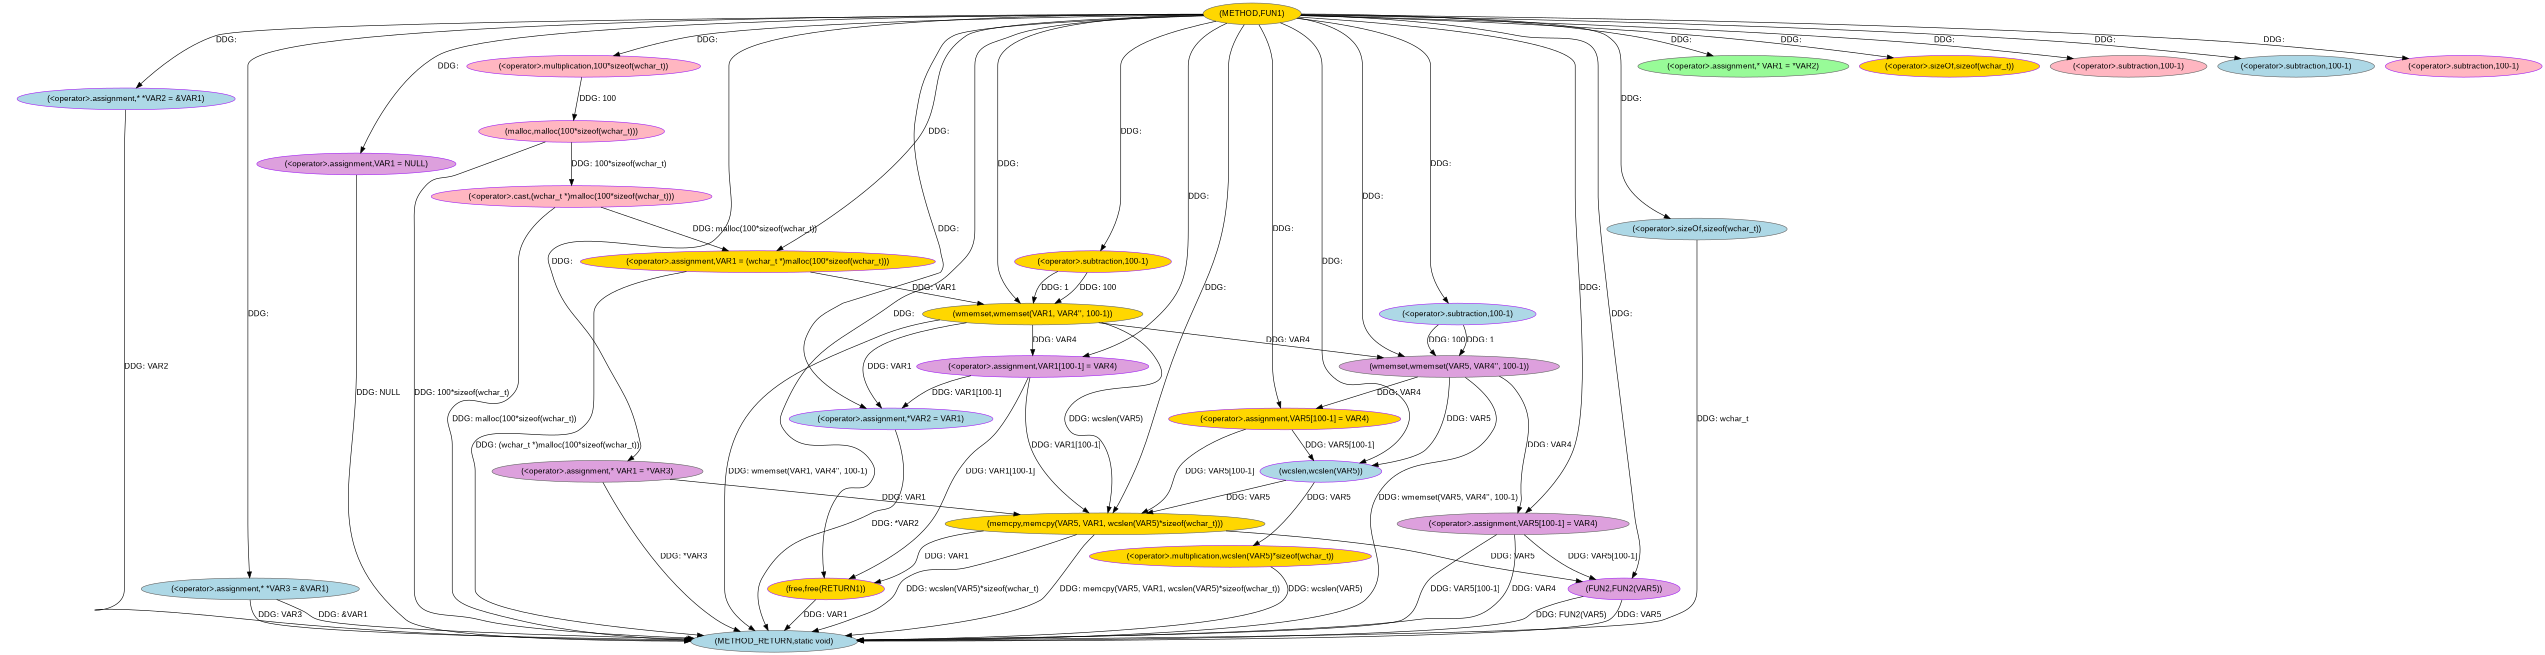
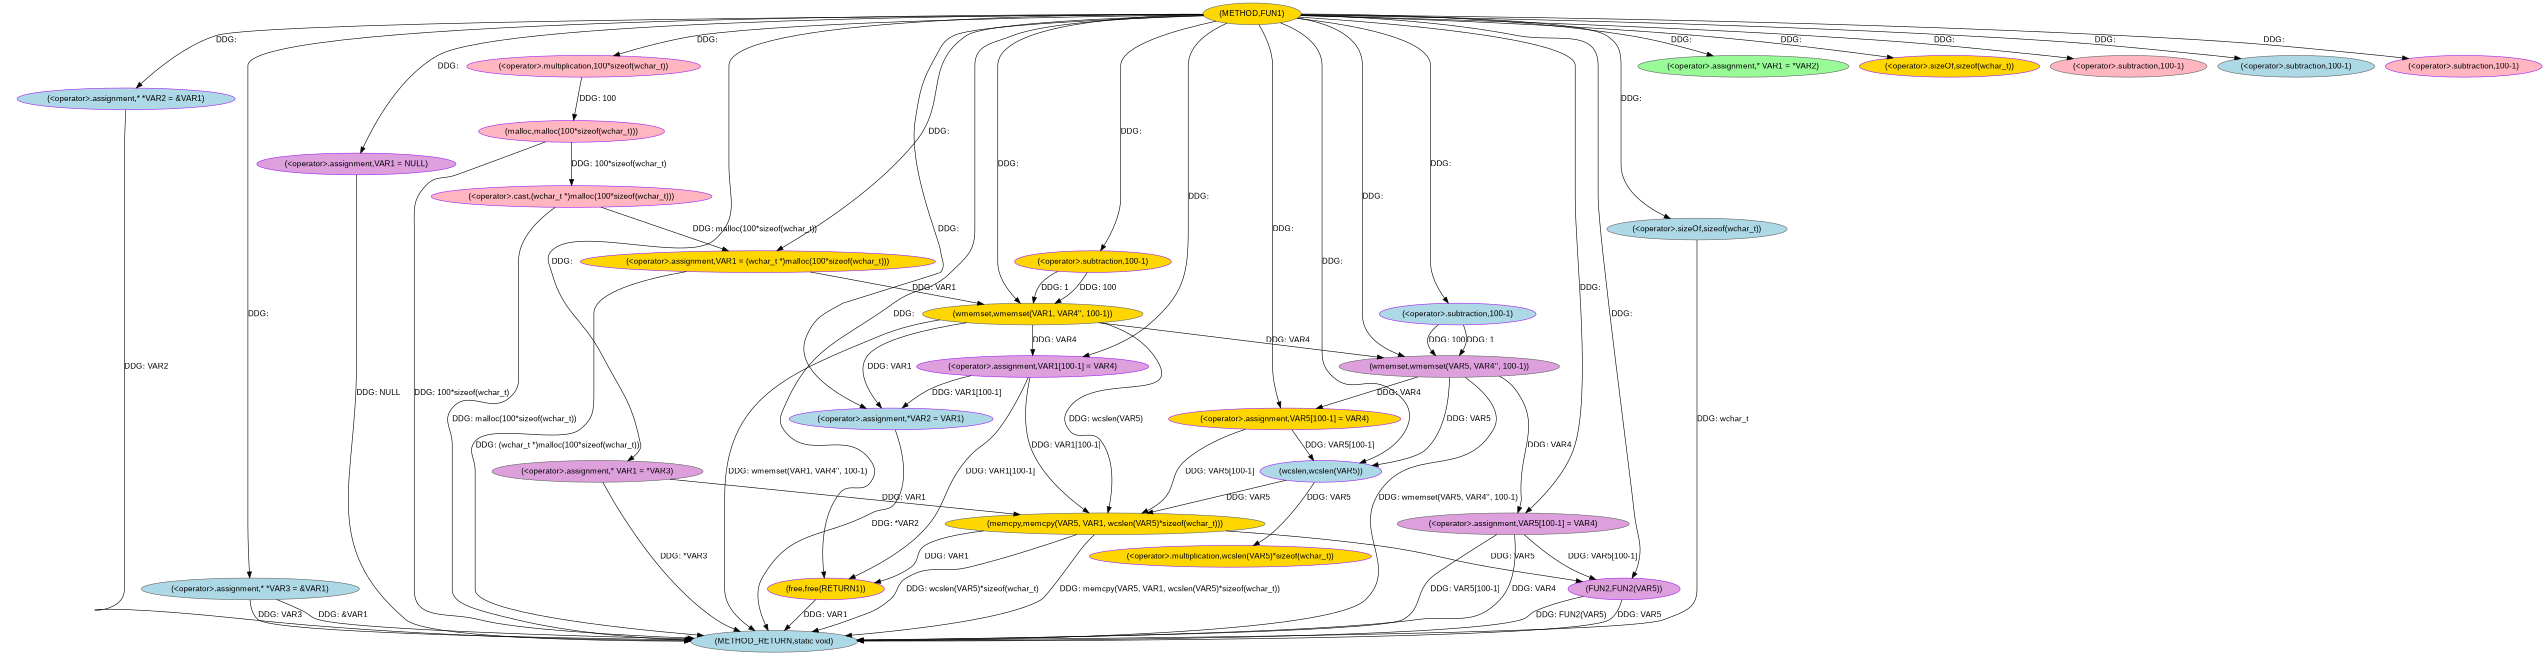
(1209, 272) -> none
(1096, 632) -> none
